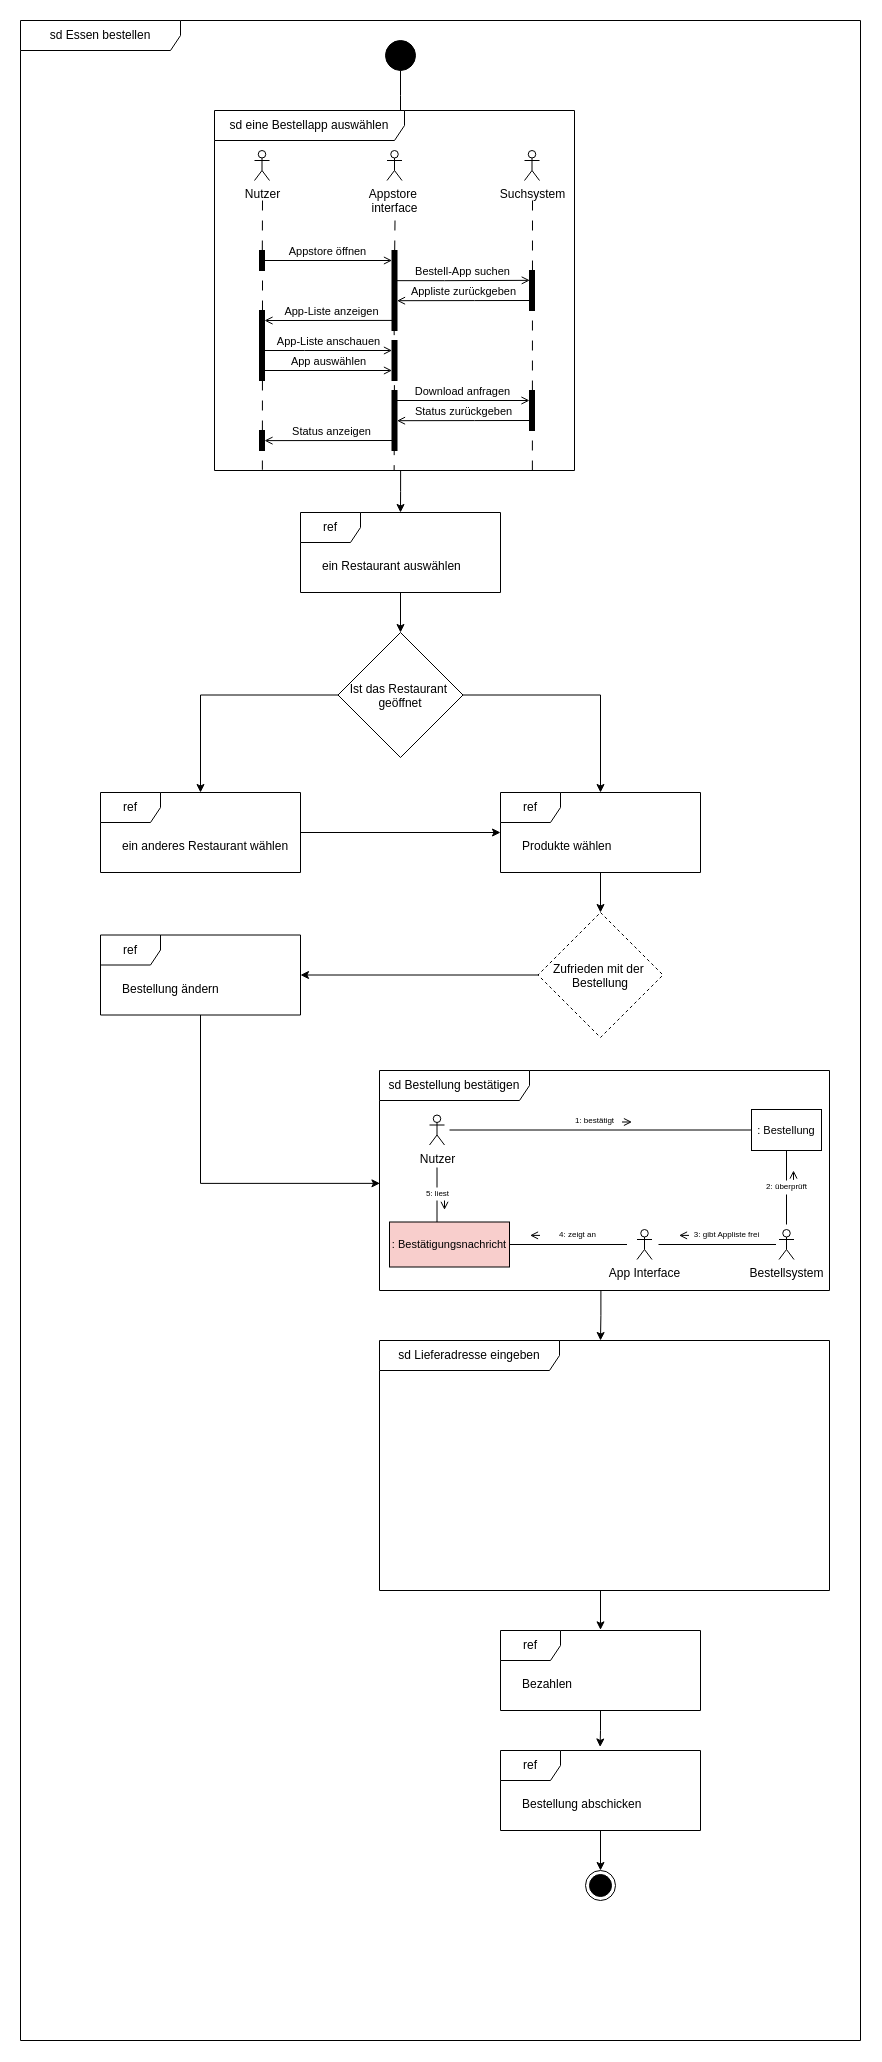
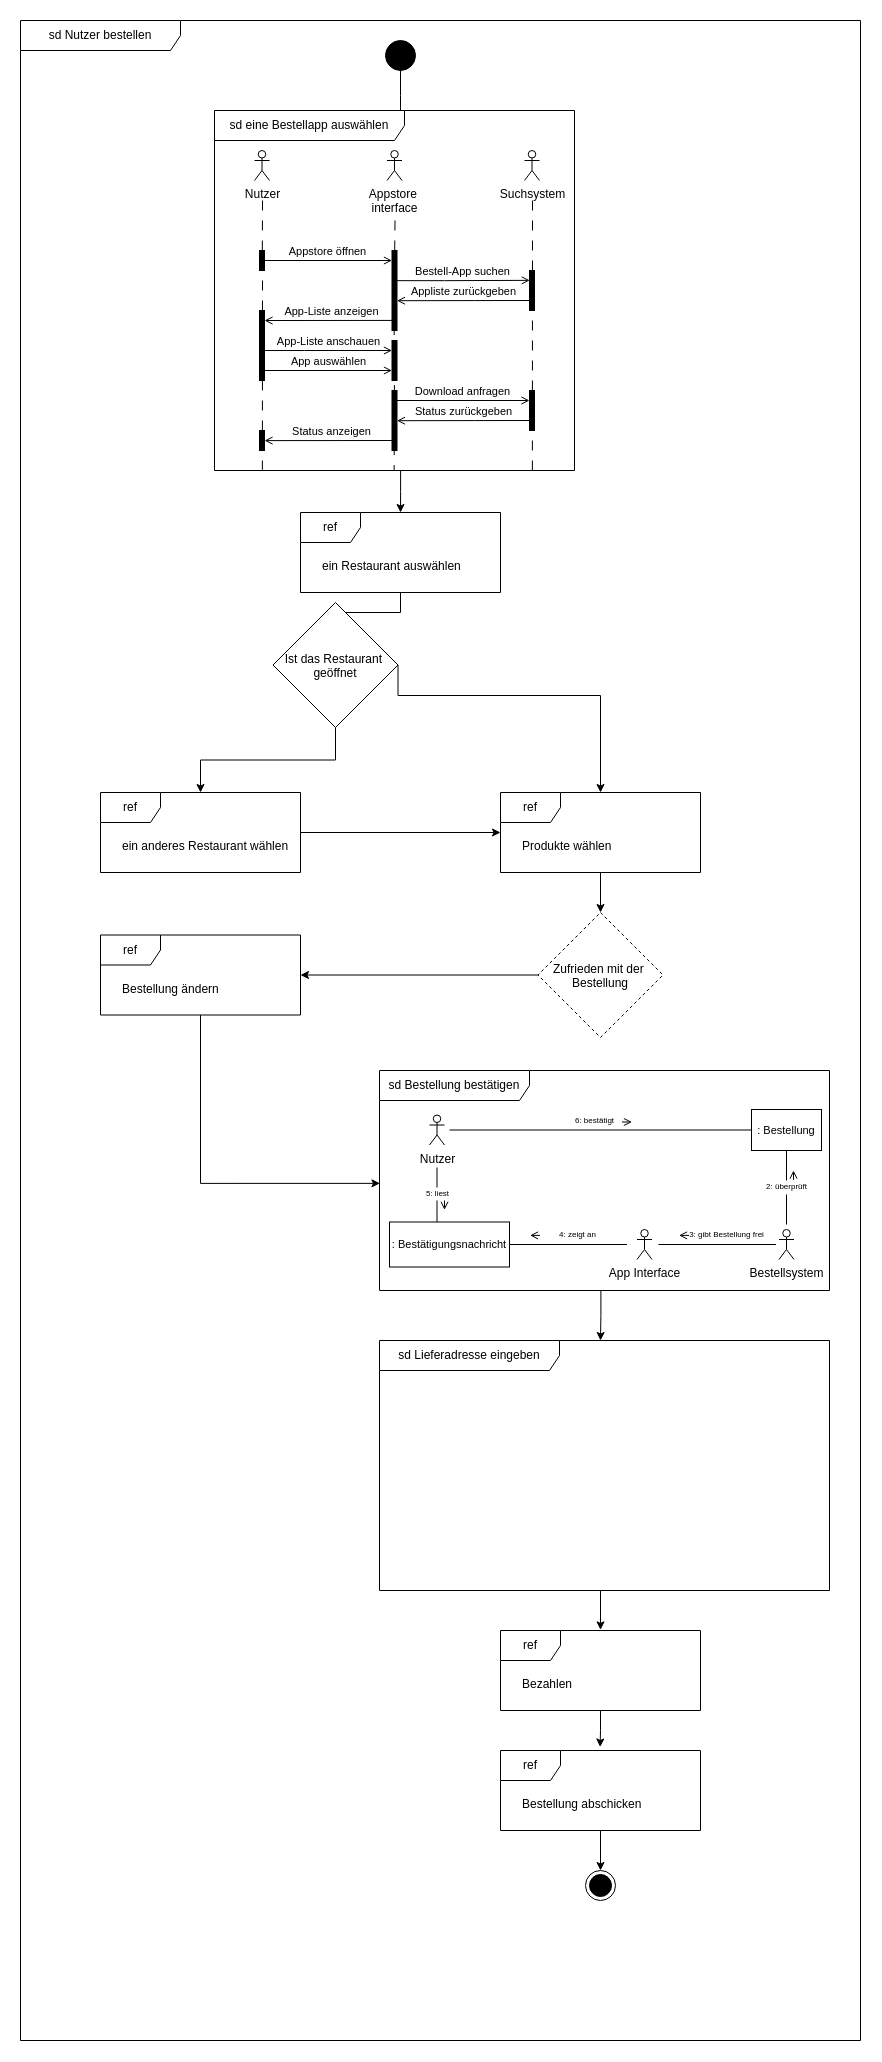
(101, 36) -> (101, 36)
(401, 695) -> (336, 665)
(595, 1120) -> (595, 1120)
(727, 1234) -> (727, 1234)
(450, 1245) -> (450, 1245)
